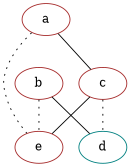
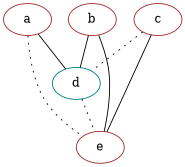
(74, 51) -> (52, 51)
(39, 115) -> (110, 83)
none -> (88, 115)
